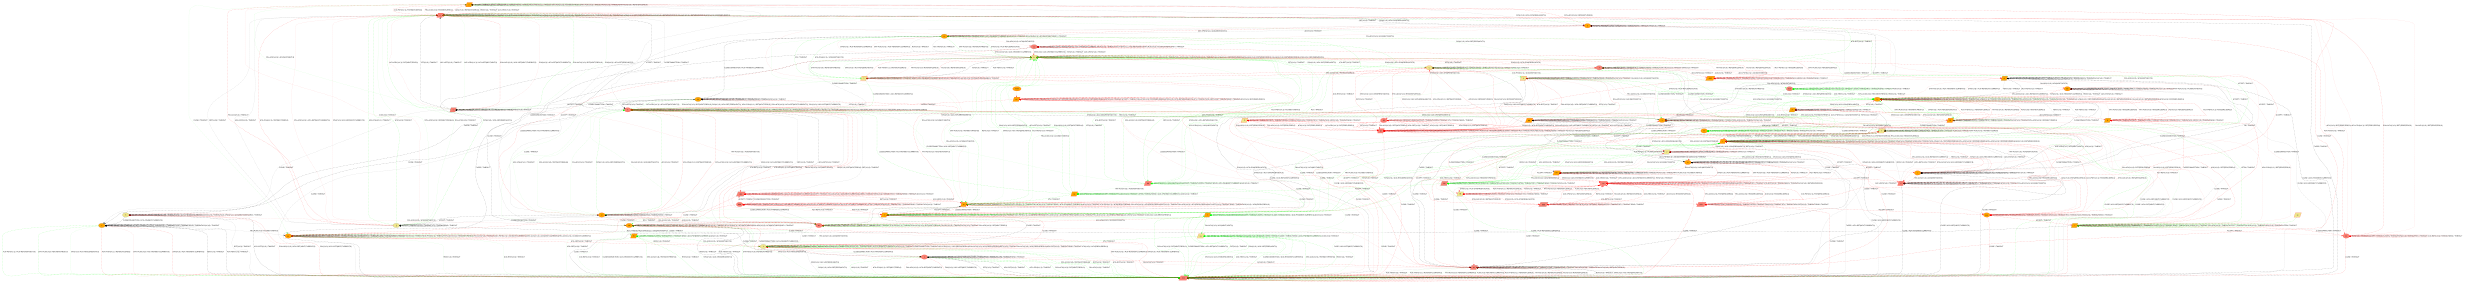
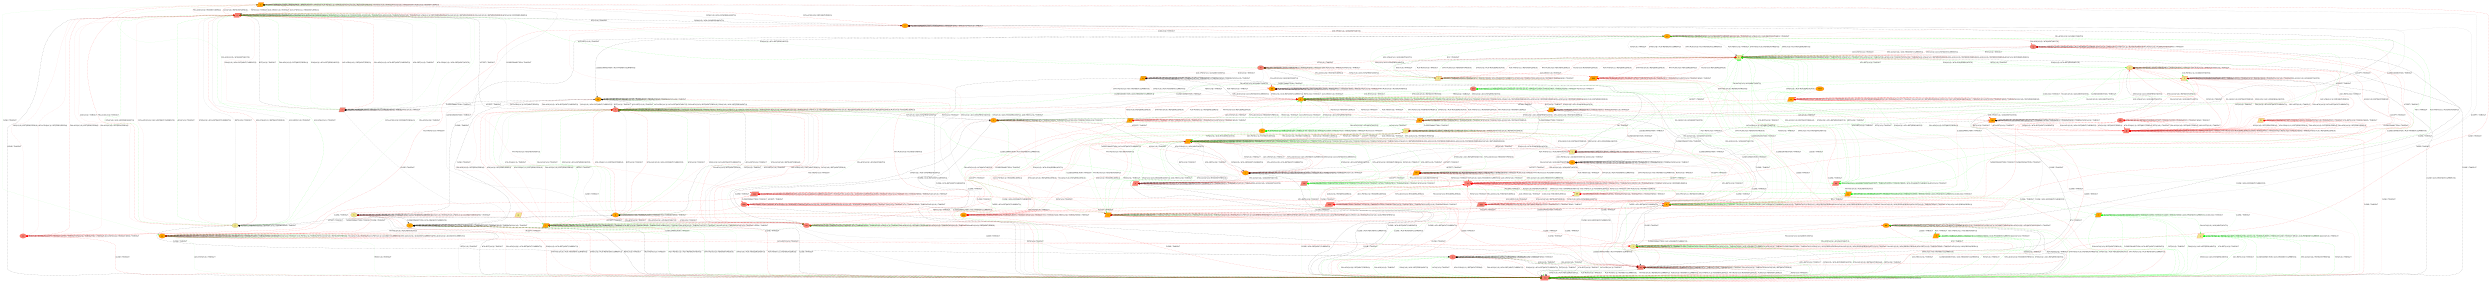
(904, 222) -> none
